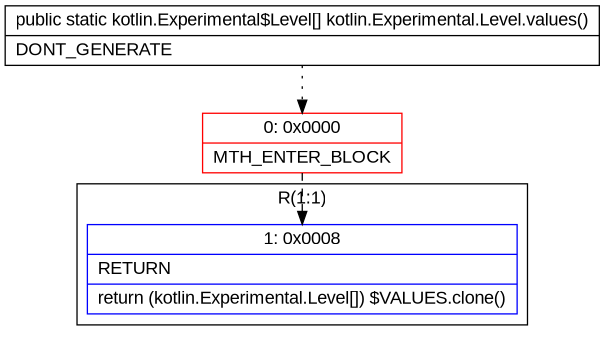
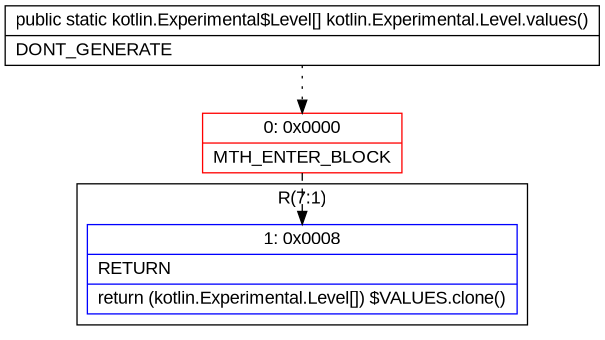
(302, 199) -> (302, 199)
